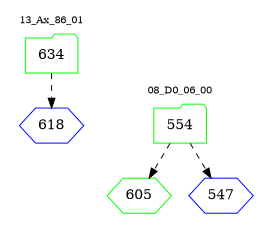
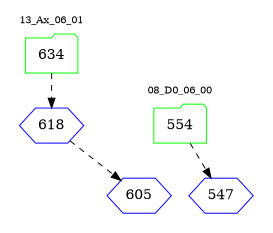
(52, 21) -> (52, 21)
(162, 157) -> (92, 158)
(139, 196) -> (139, 196)
